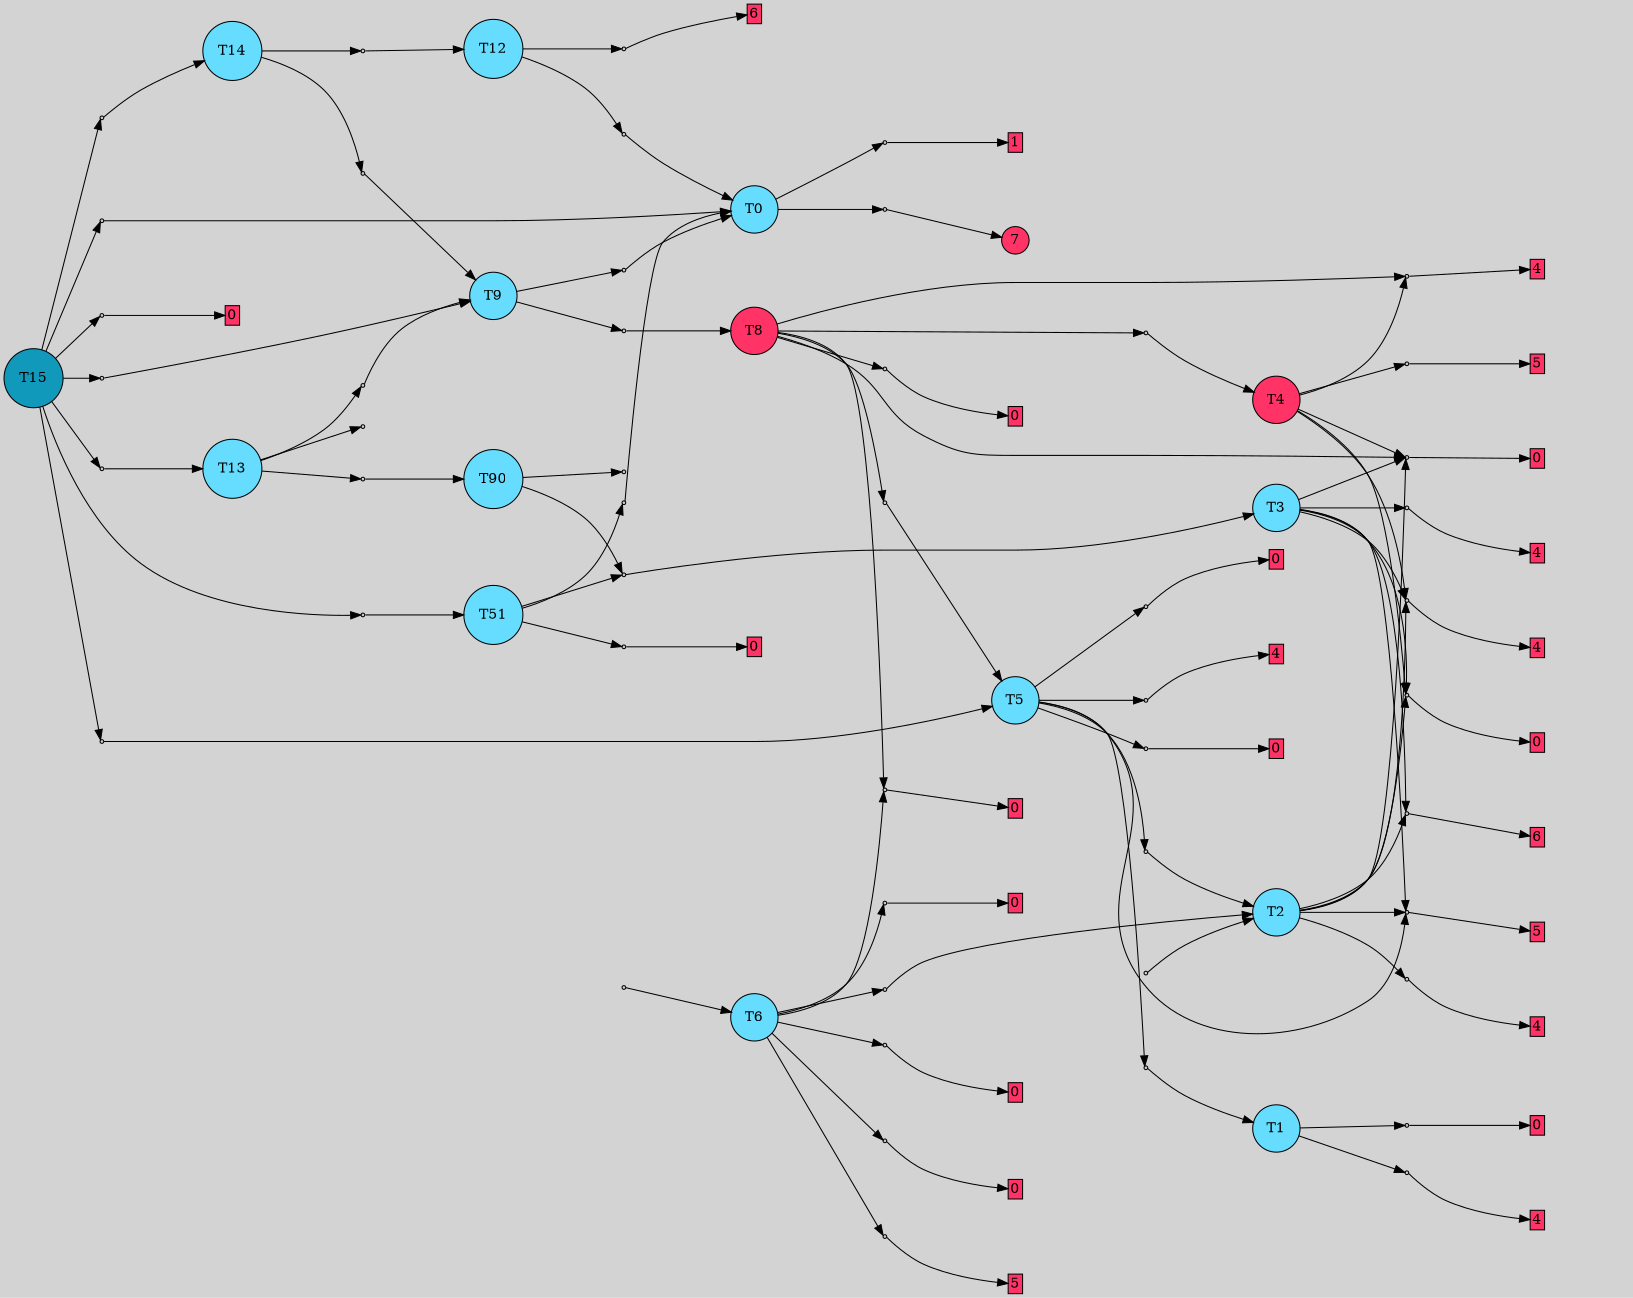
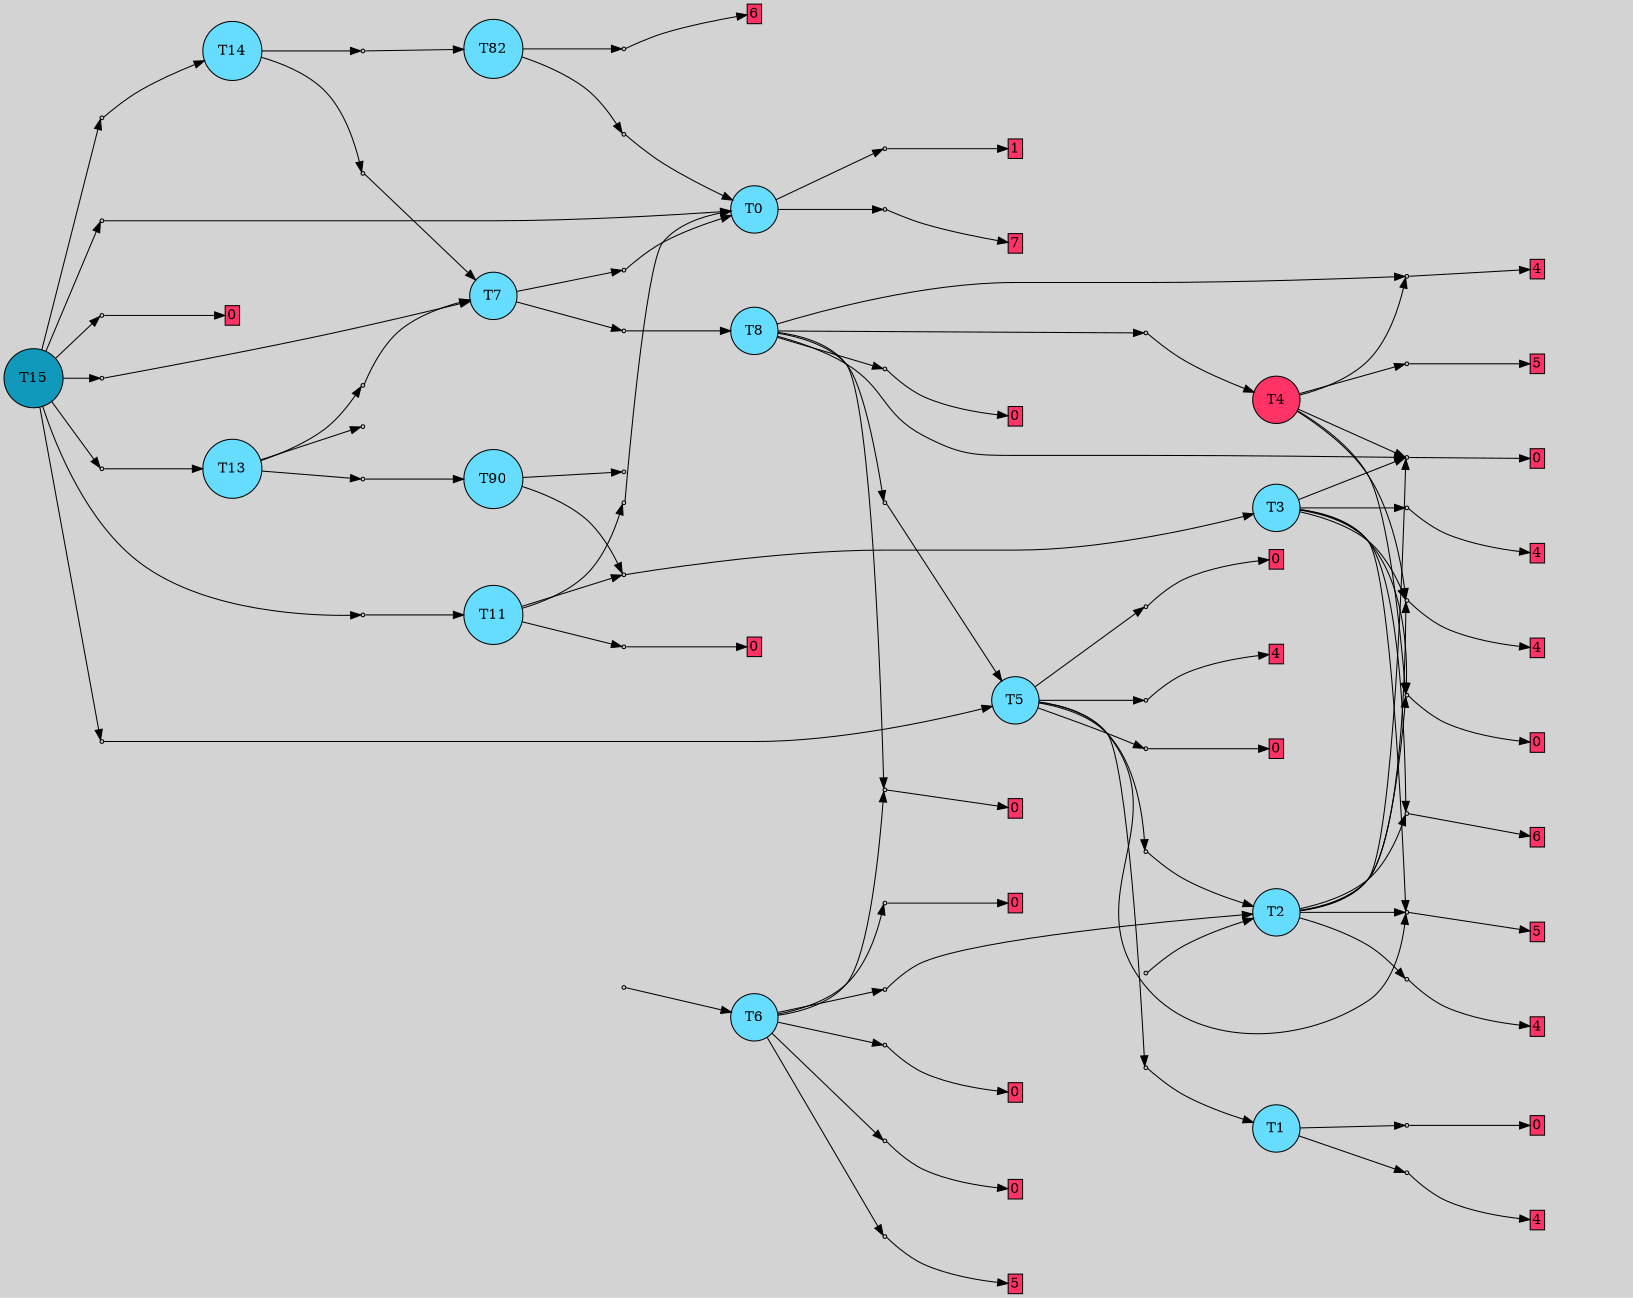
(493, 49) -> (493, 49)
(1015, 240) -> (1015, 243)
(493, 296) -> (493, 296)
(754, 331) -> (754, 331)
(493, 615) -> (493, 615)
